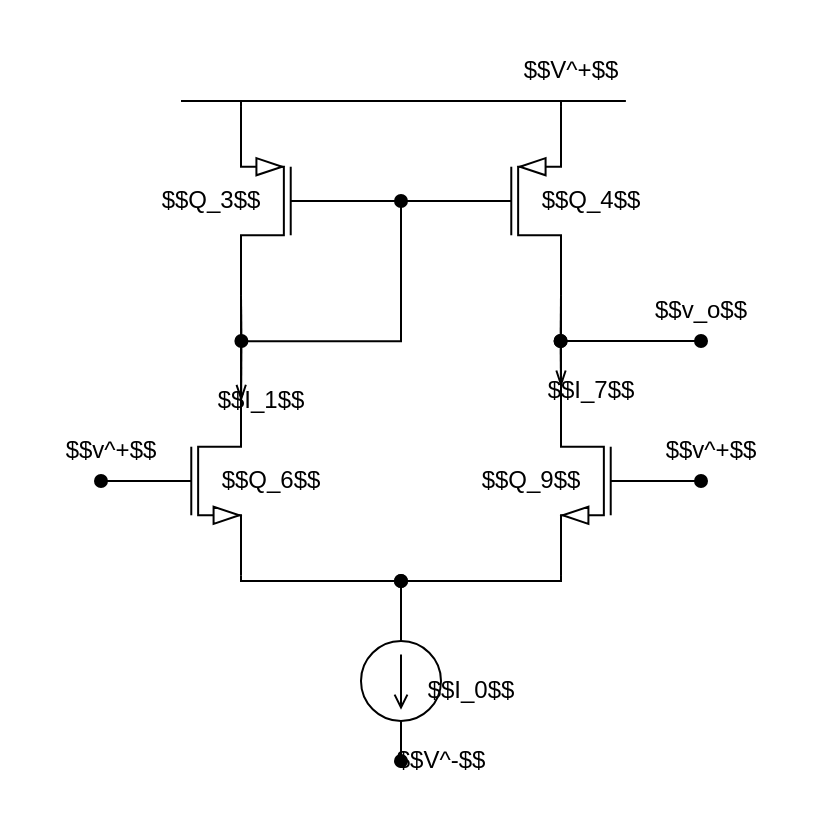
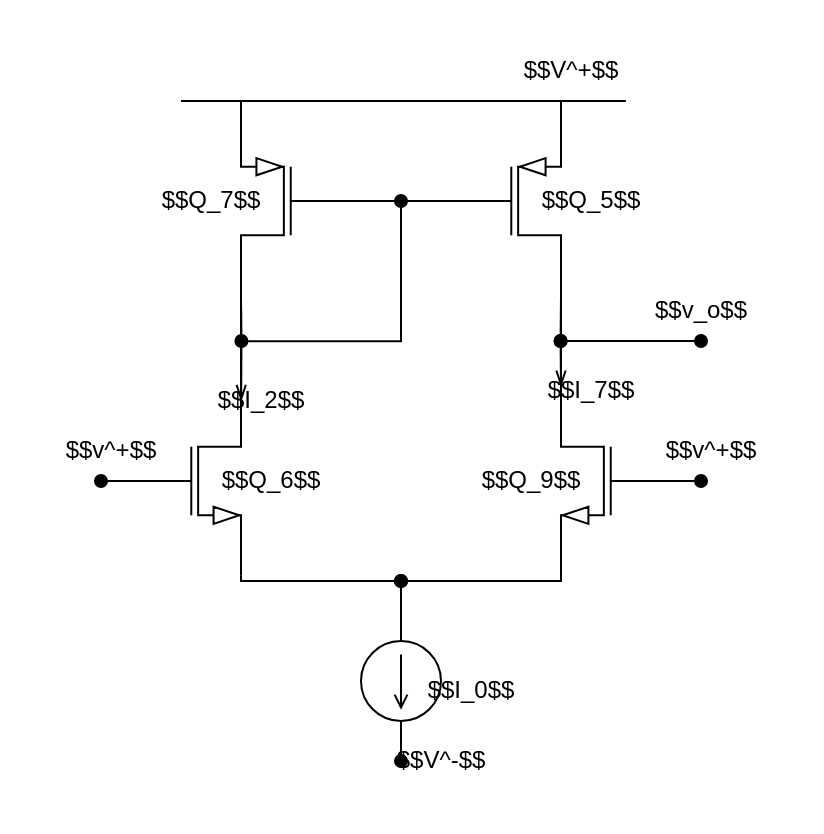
(212, 201) -> (212, 201)
(592, 201) -> (592, 201)
(262, 401) -> (262, 401)
